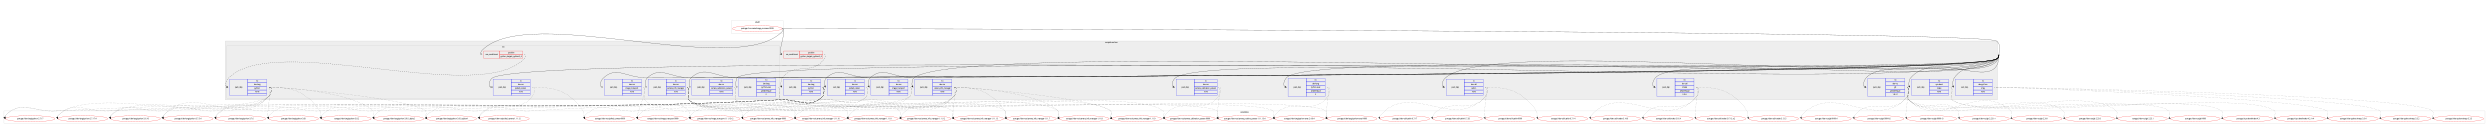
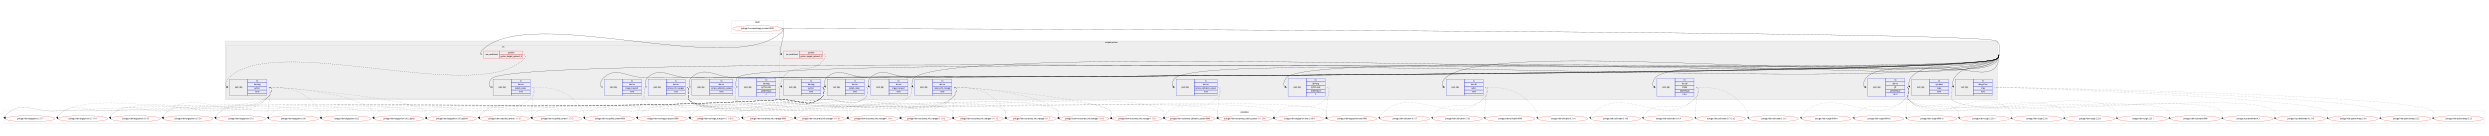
none -> (557, 119)
(1084, 119) -> (1084, 119)
(2195, 119) -> (2195, 119)
